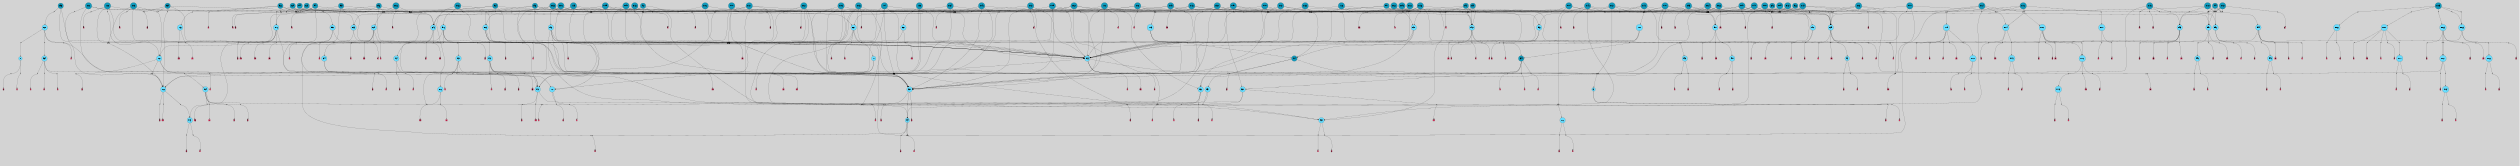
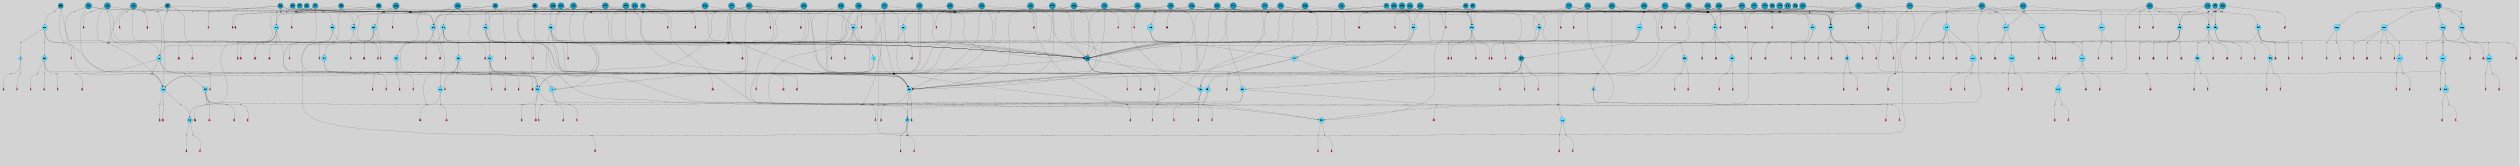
(180, 28) -> none
(1087, 58) -> (1087, 58)
(1294, 58) -> (1294, 58)
